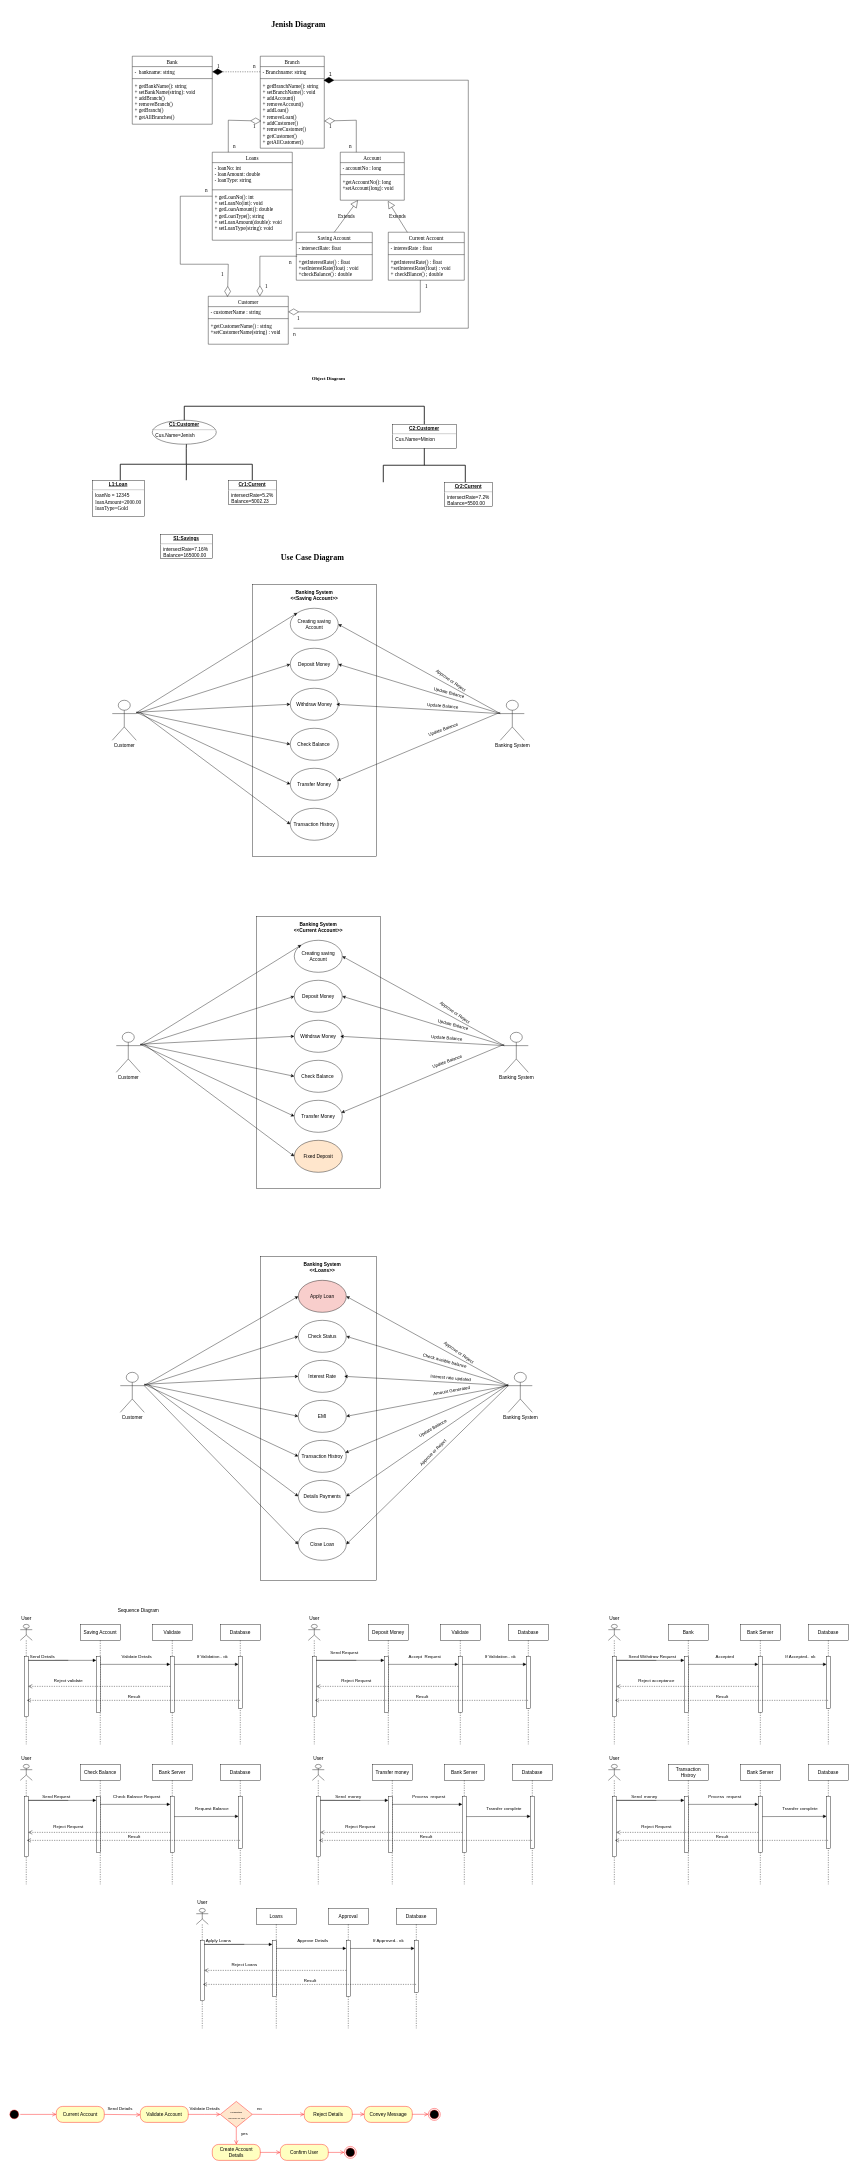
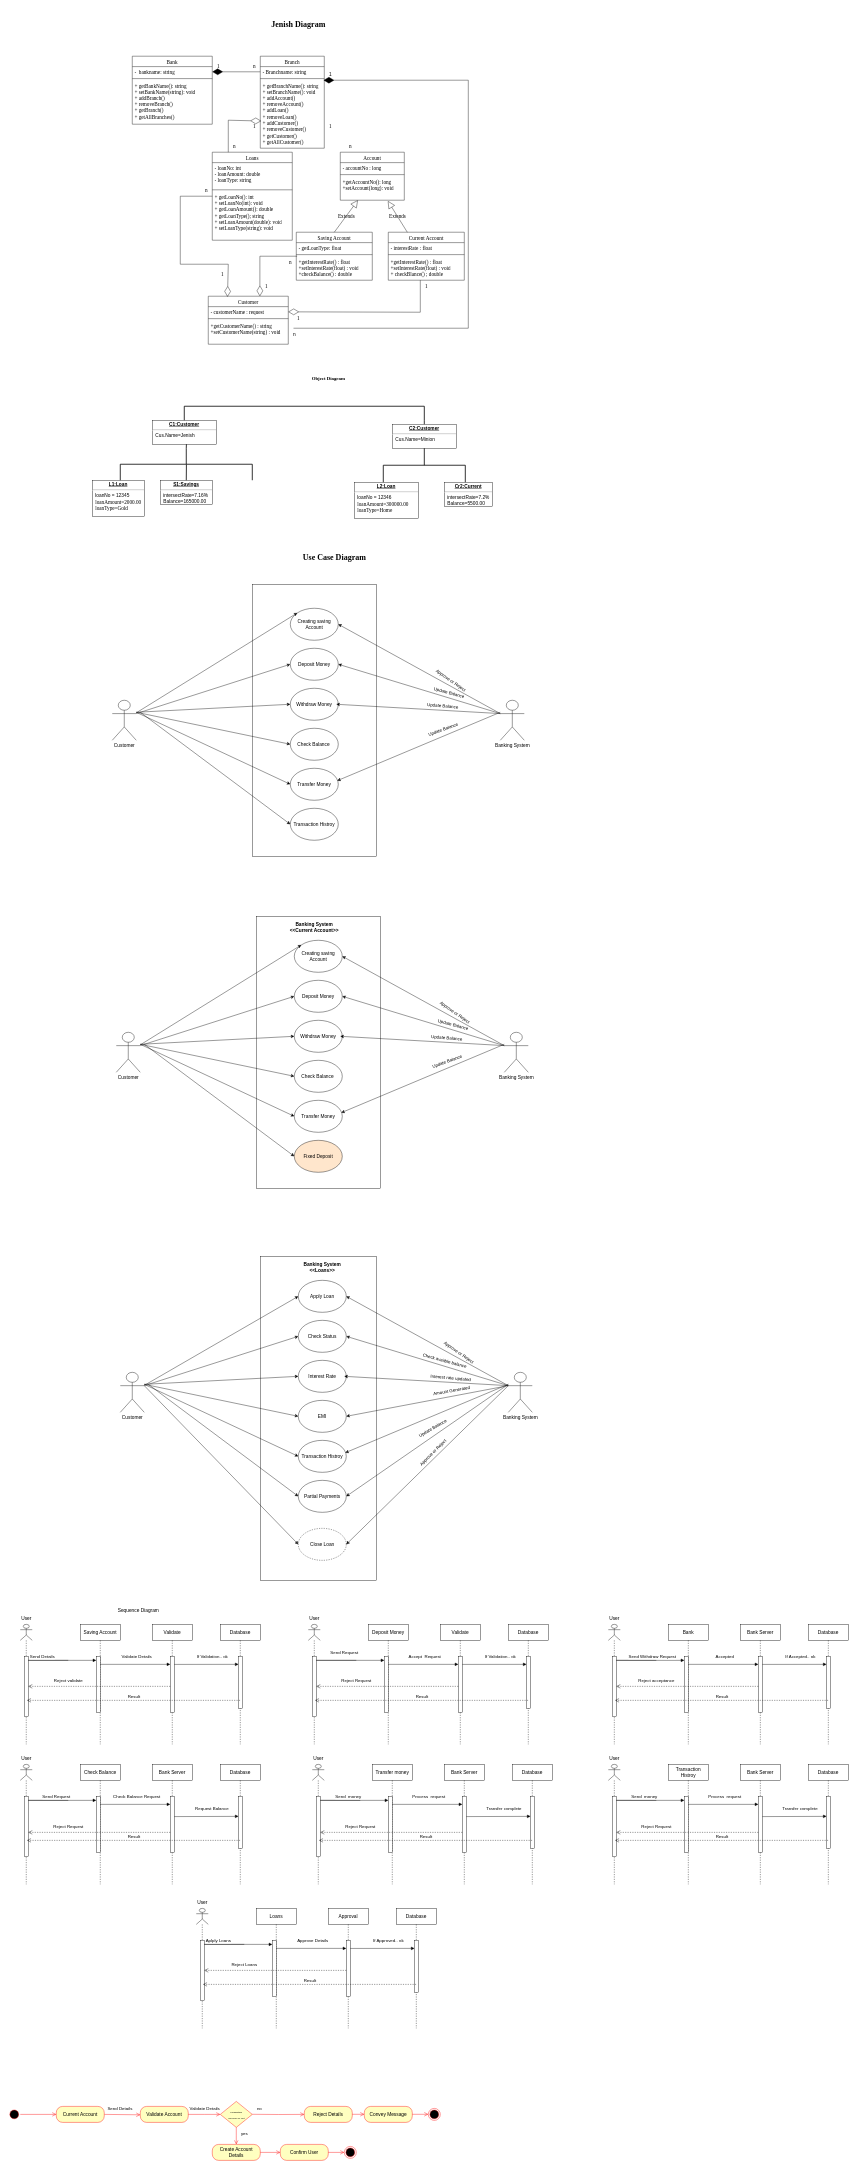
(241, 72) -> (241, 72)
(356, 126) -> none
(327, 249) -> (325, 249)
(241, 313) -> (243, 313)
(184, 432) -> (184, 432)
(252, 492) -> none
none -> (386, 500)
(186, 546) -> (186, 492)
(312, 557) -> (334, 557)
(314, 595) -> none
(318, 927) -> (314, 927)
(322, 1296) -> (322, 1296)
(322, 1496) -> (322, 1496)
(322, 1544) -> (322, 1544)
(236, 2114) -> (236, 2114)
